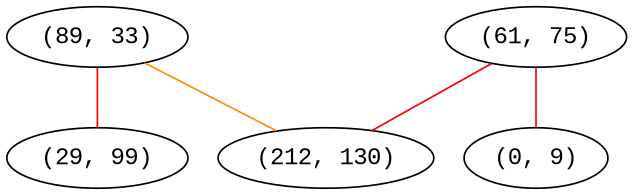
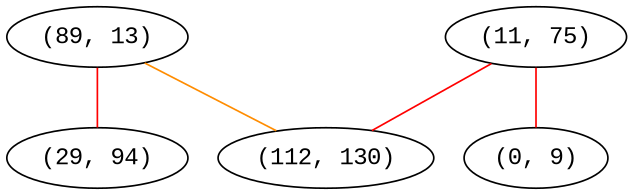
(97, 37) -> (97, 37)
(536, 37) -> (536, 37)
(97, 158) -> (97, 158)
(326, 158) -> (326, 158)
